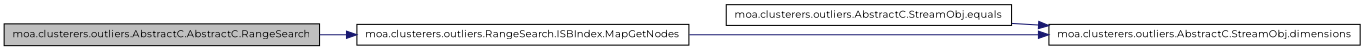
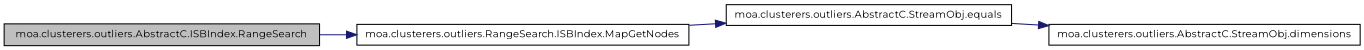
(162, 35) -> (162, 35)
(864, 35) -> (702, 25)
